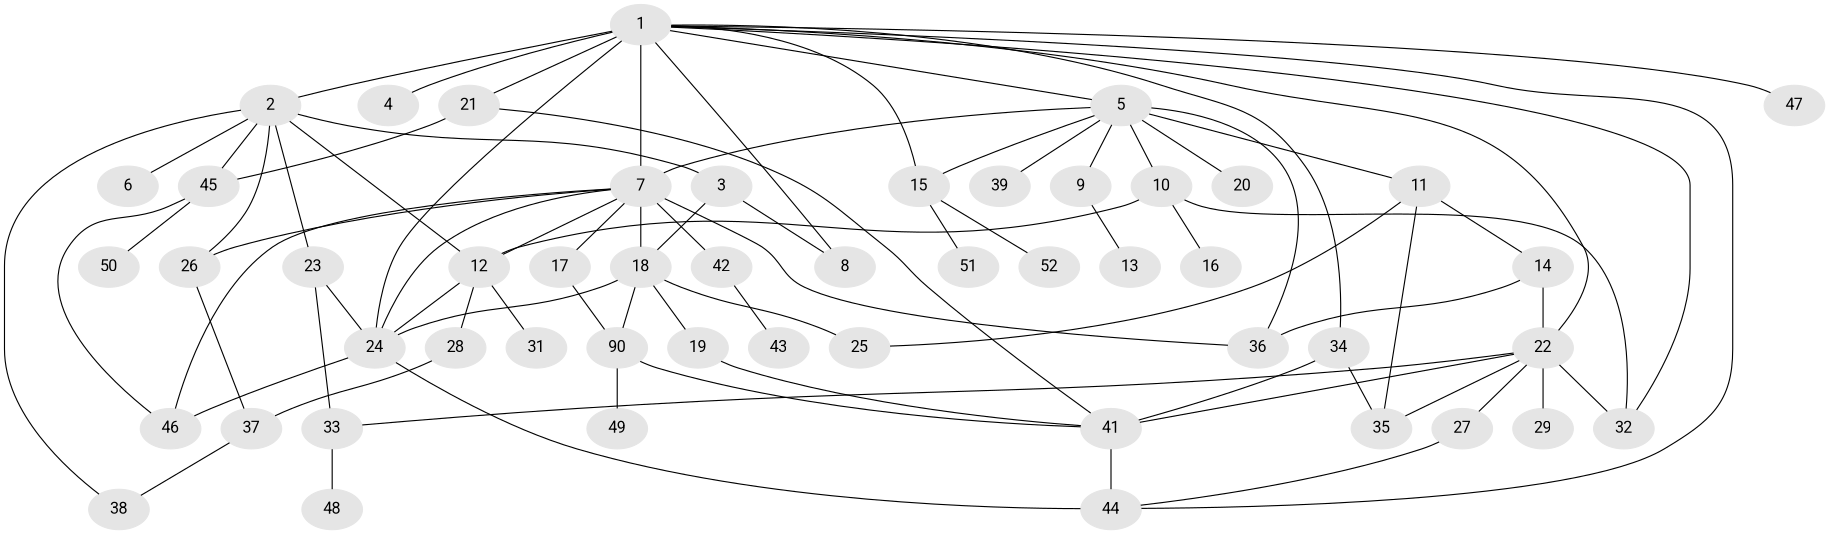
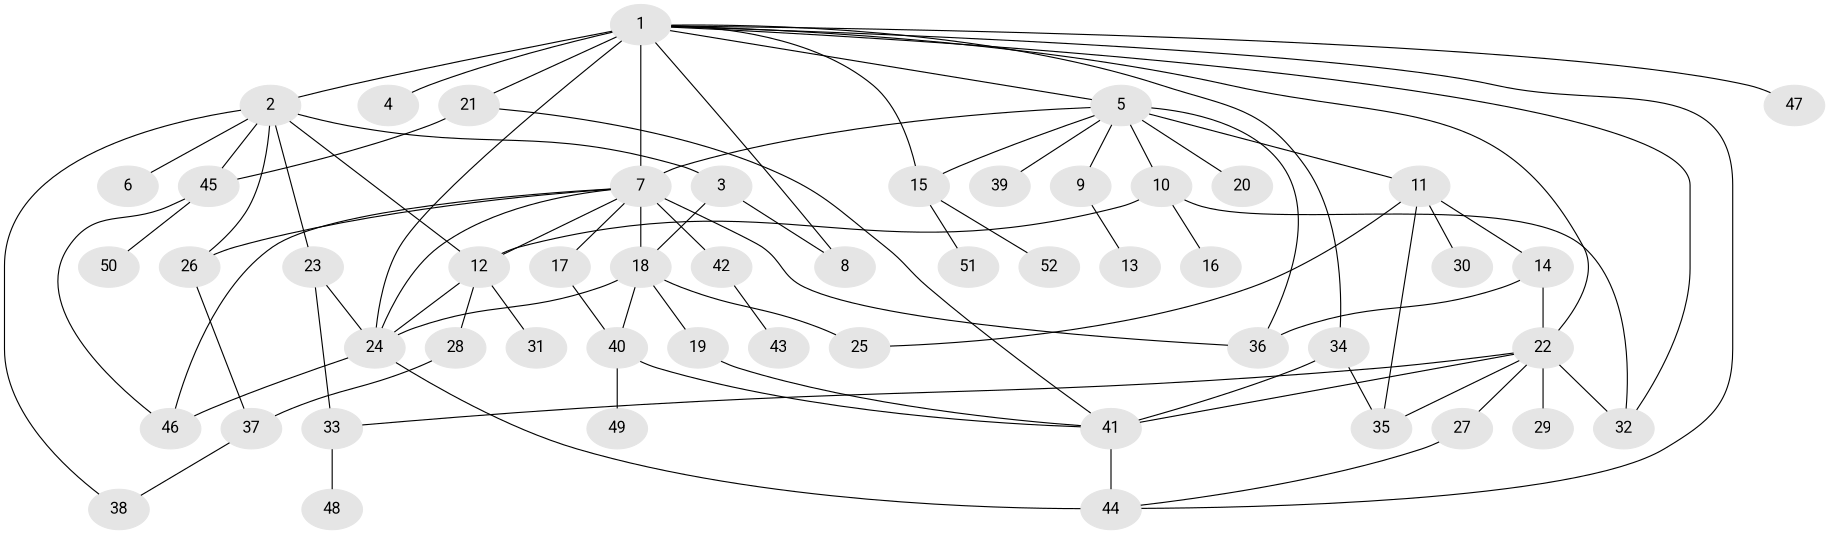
none -> (1462, 267)
(617, 348) -> (617, 348)
